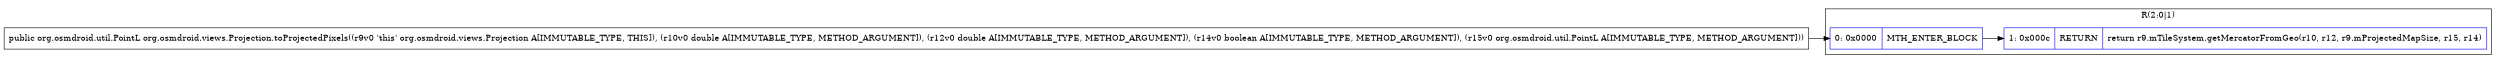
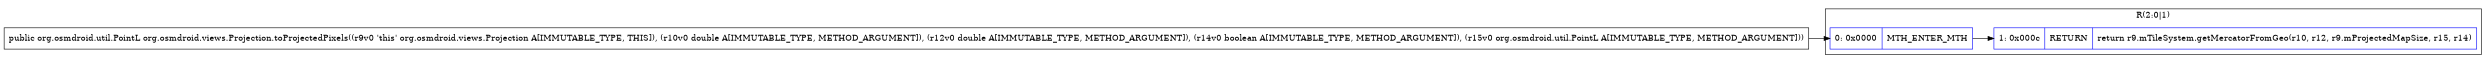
(1932, 38) -> (1927, 38)
